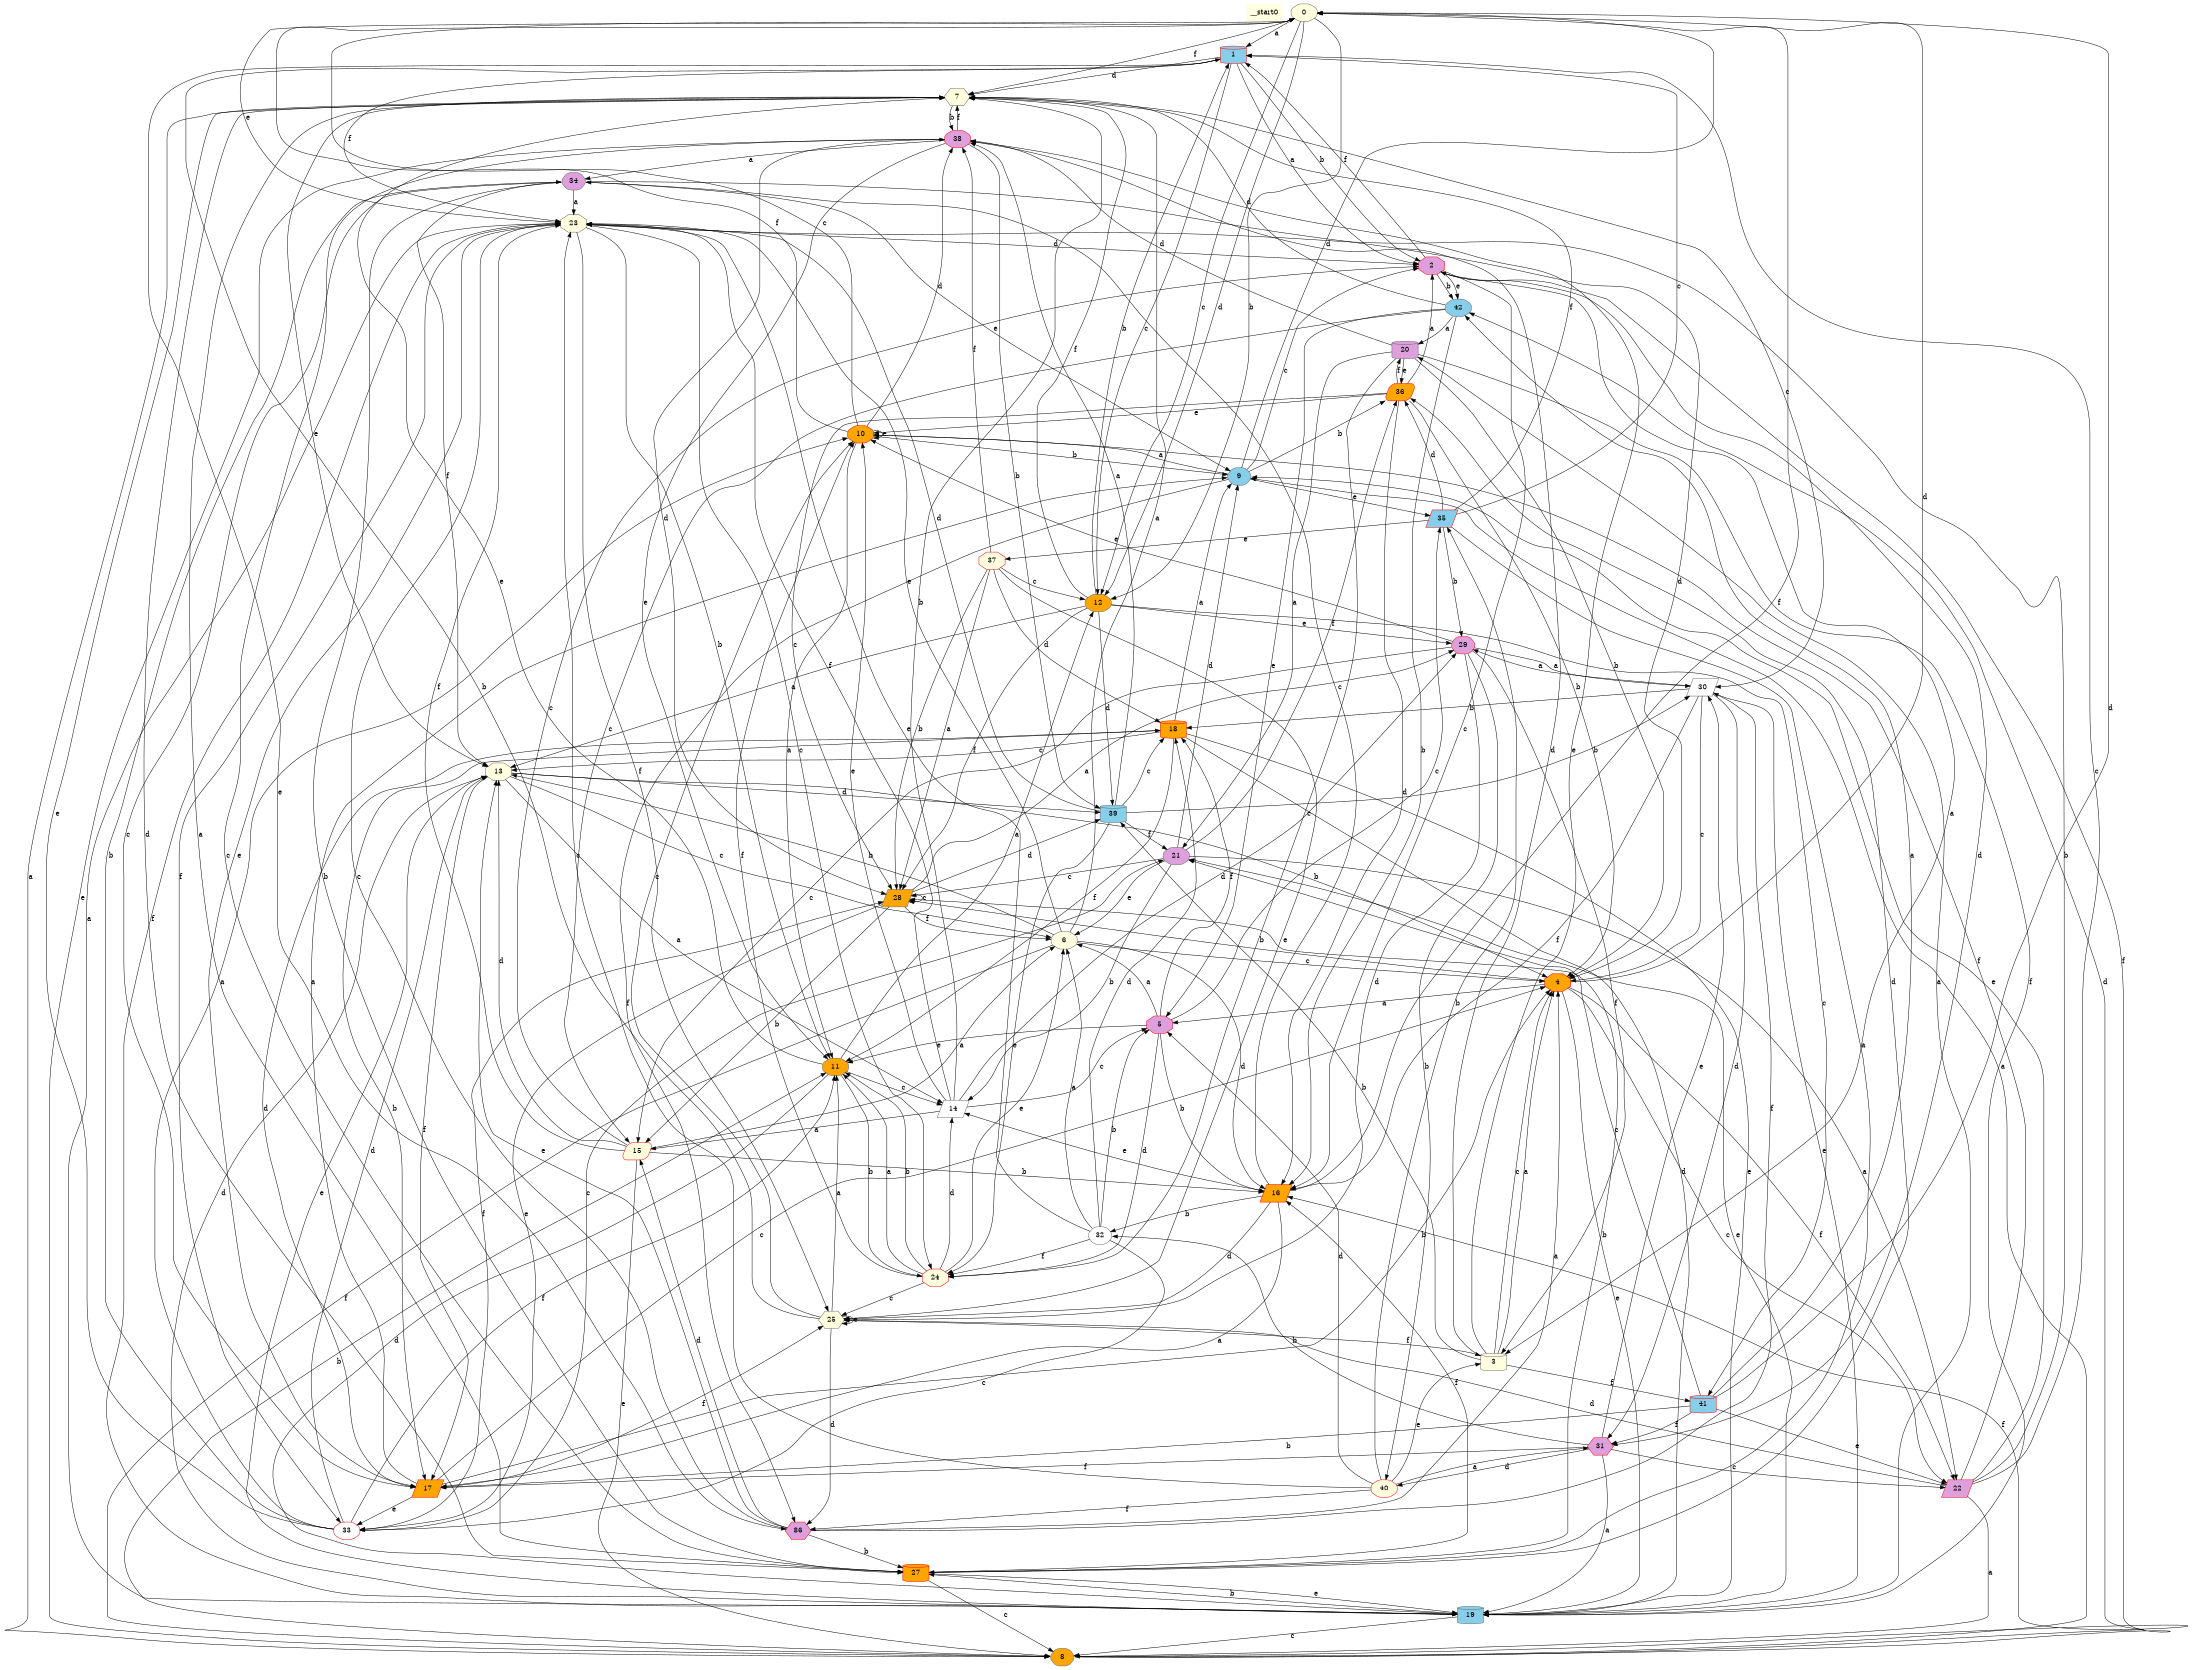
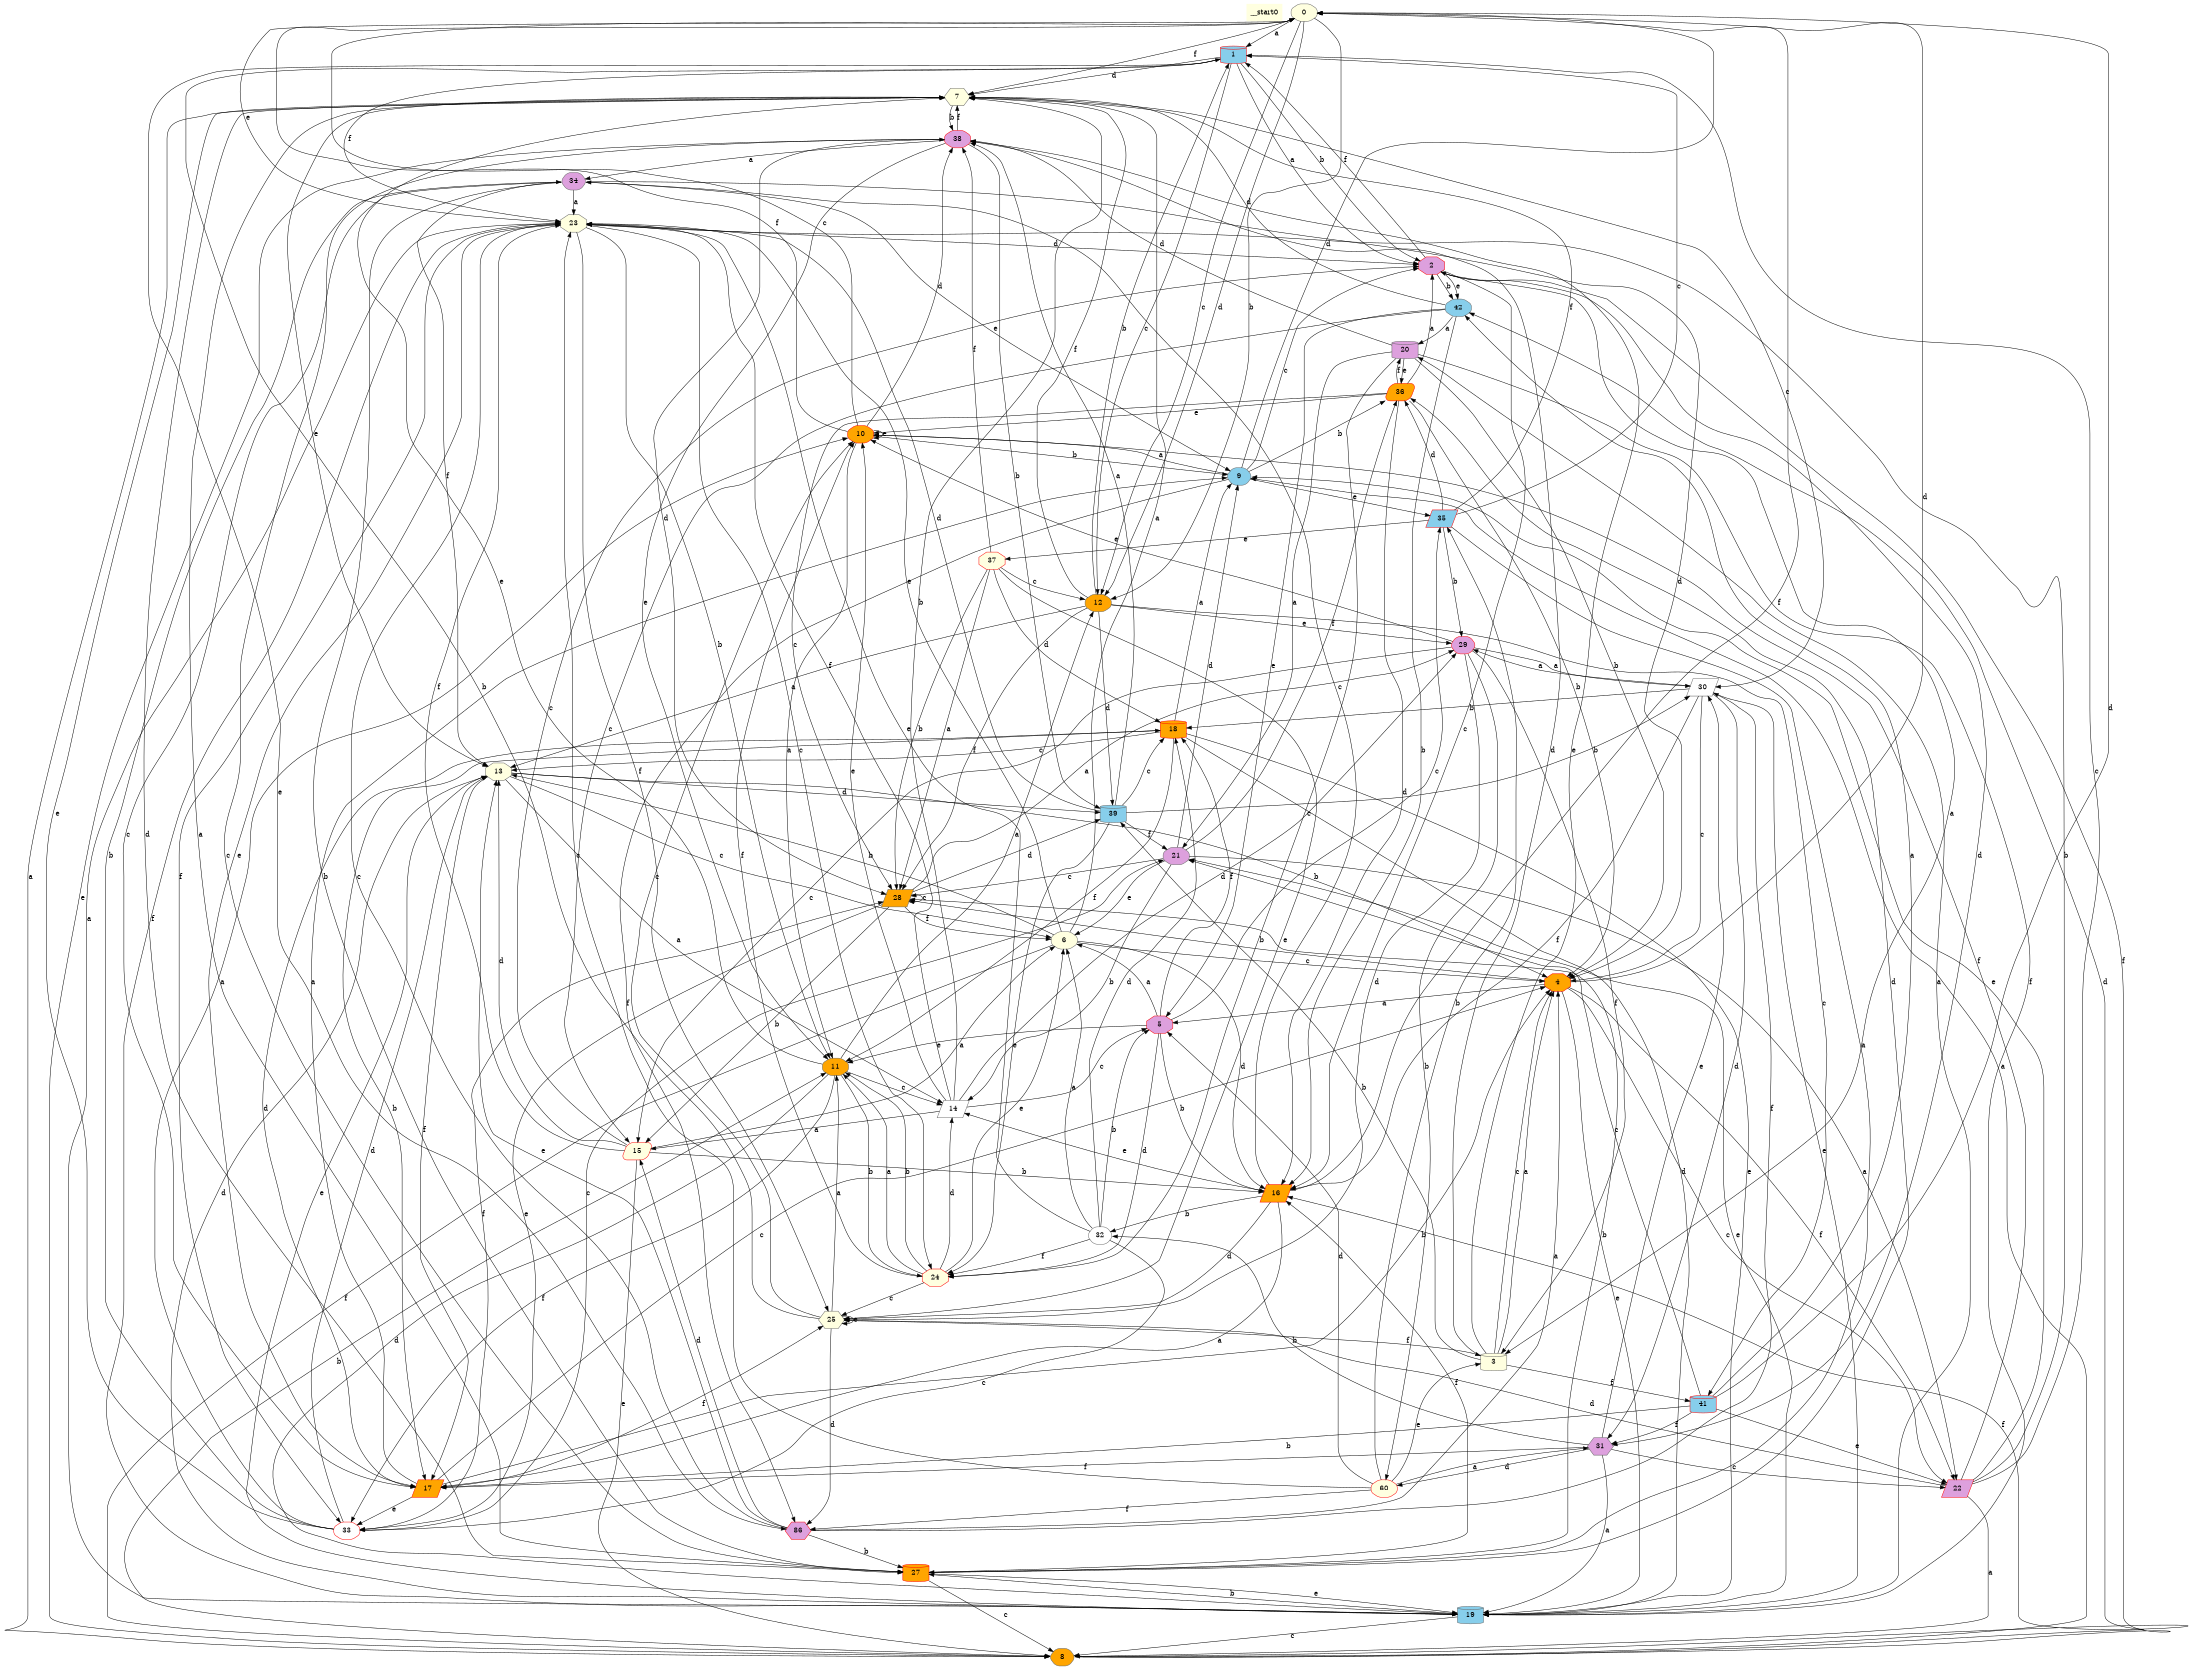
(575, 1277) -> (579, 1275)
(1600, 1446) -> (1600, 1446)
(1384, 1489) -> (1384, 1489)
